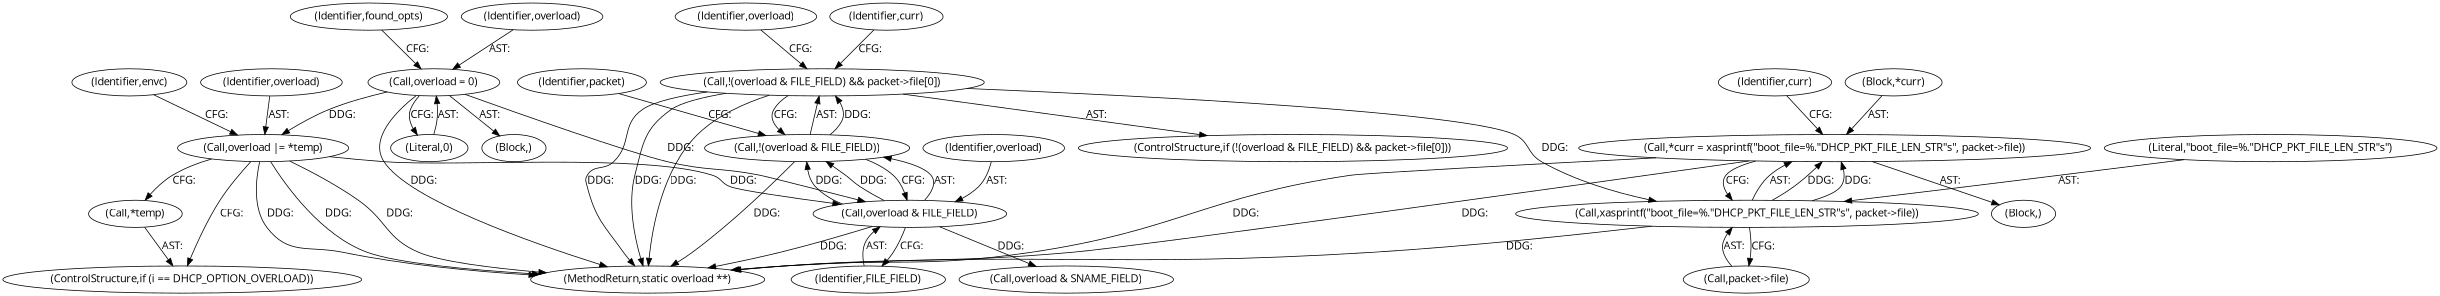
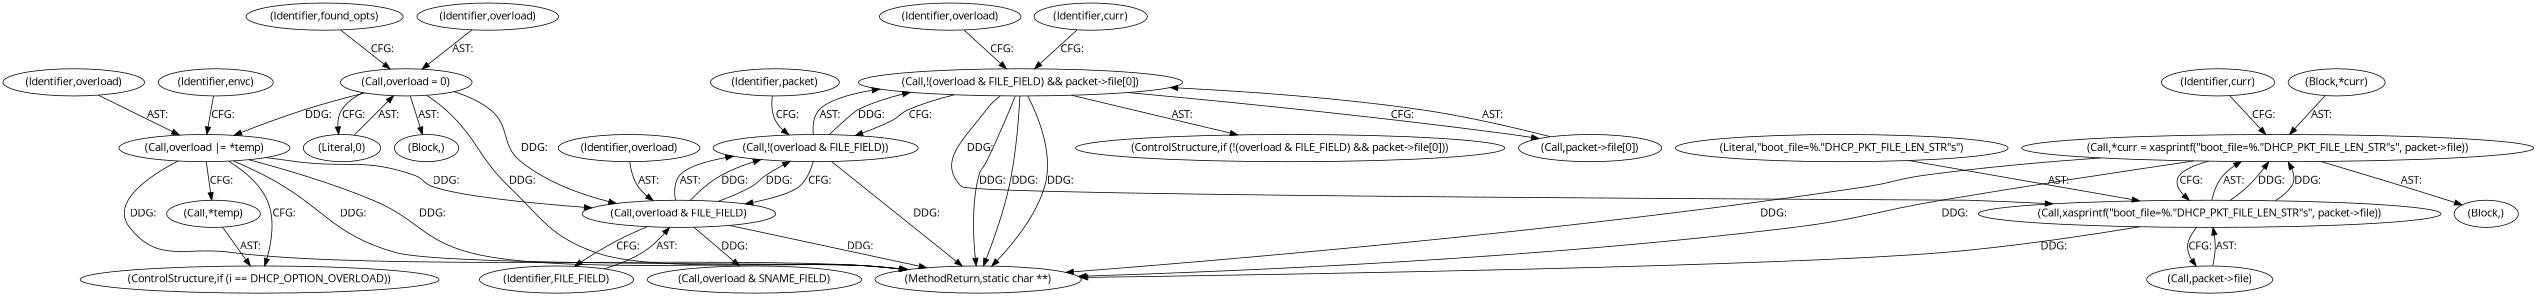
none -> (1590, 148)
(648, 280) -> (978, 280)
